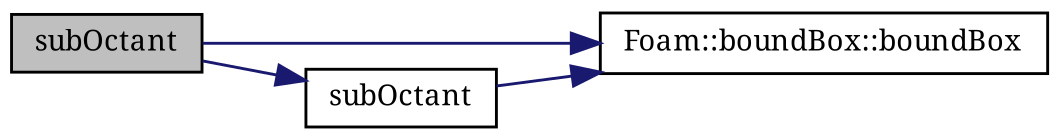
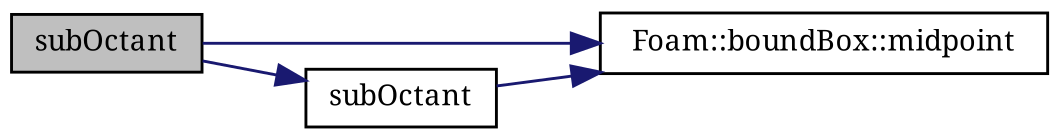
(824, 43) -> (824, 43)
